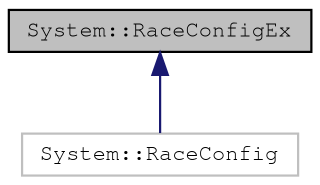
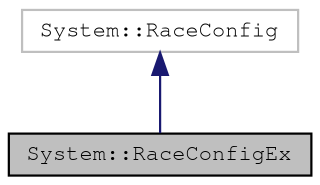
(160, 104) -> (160, 104)
